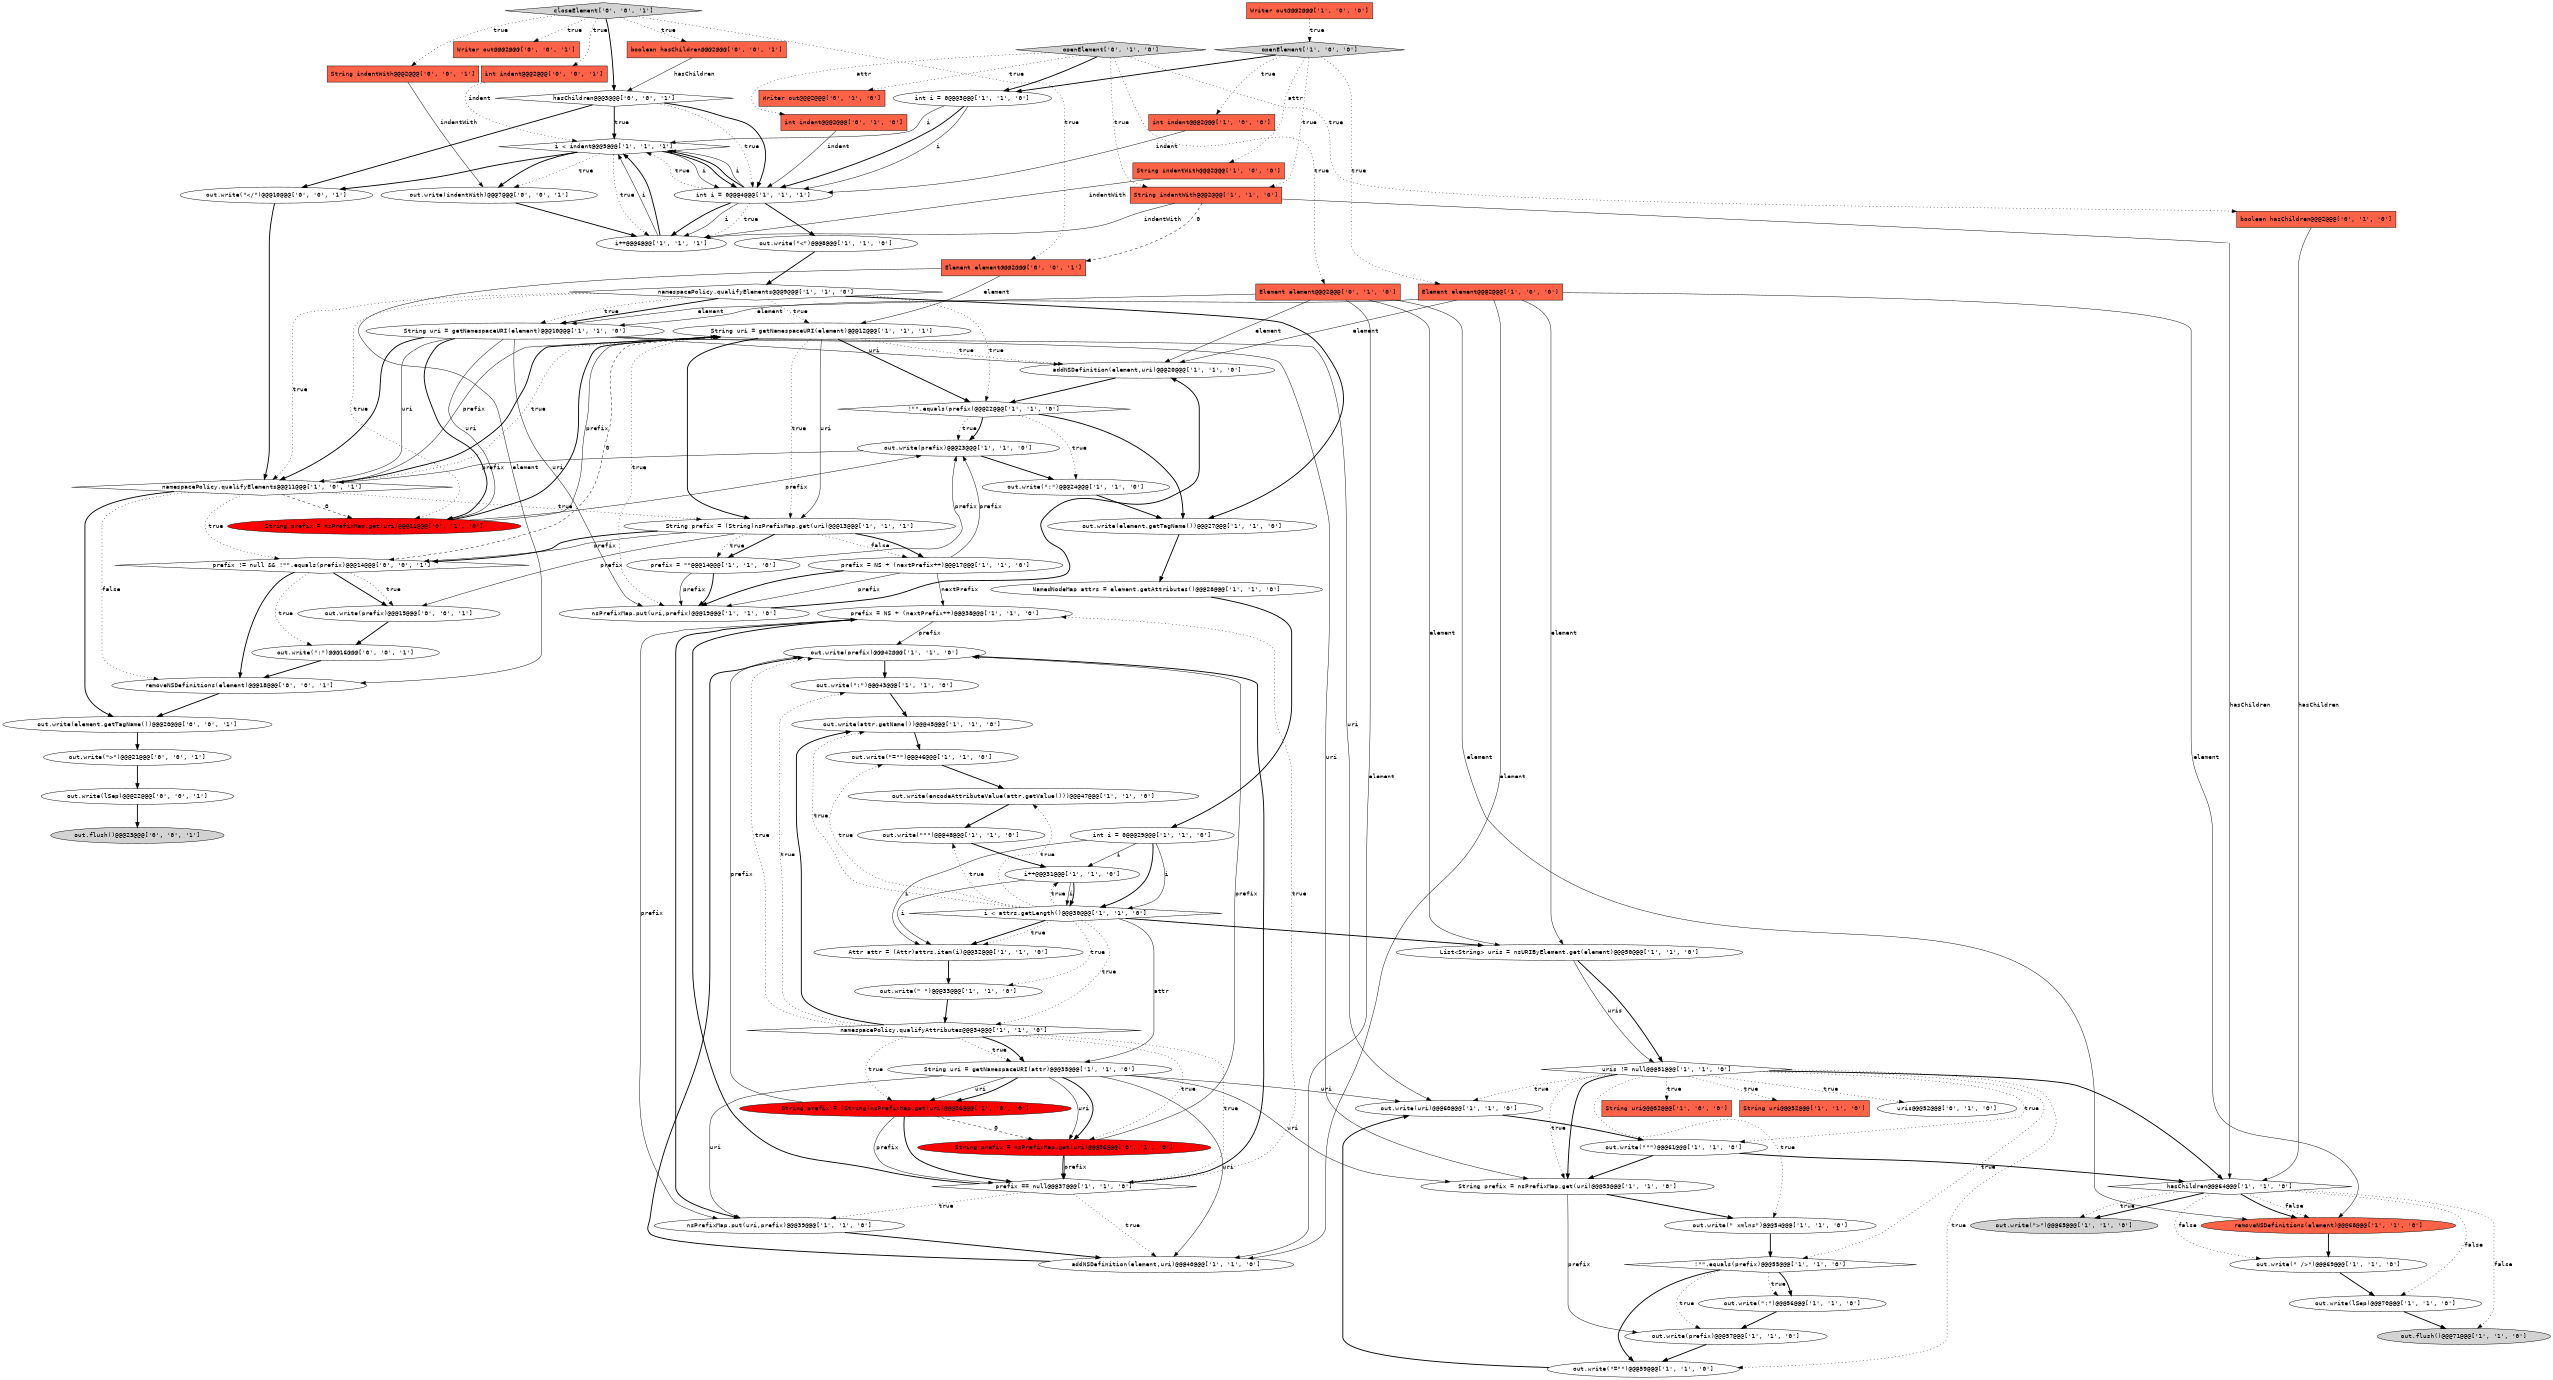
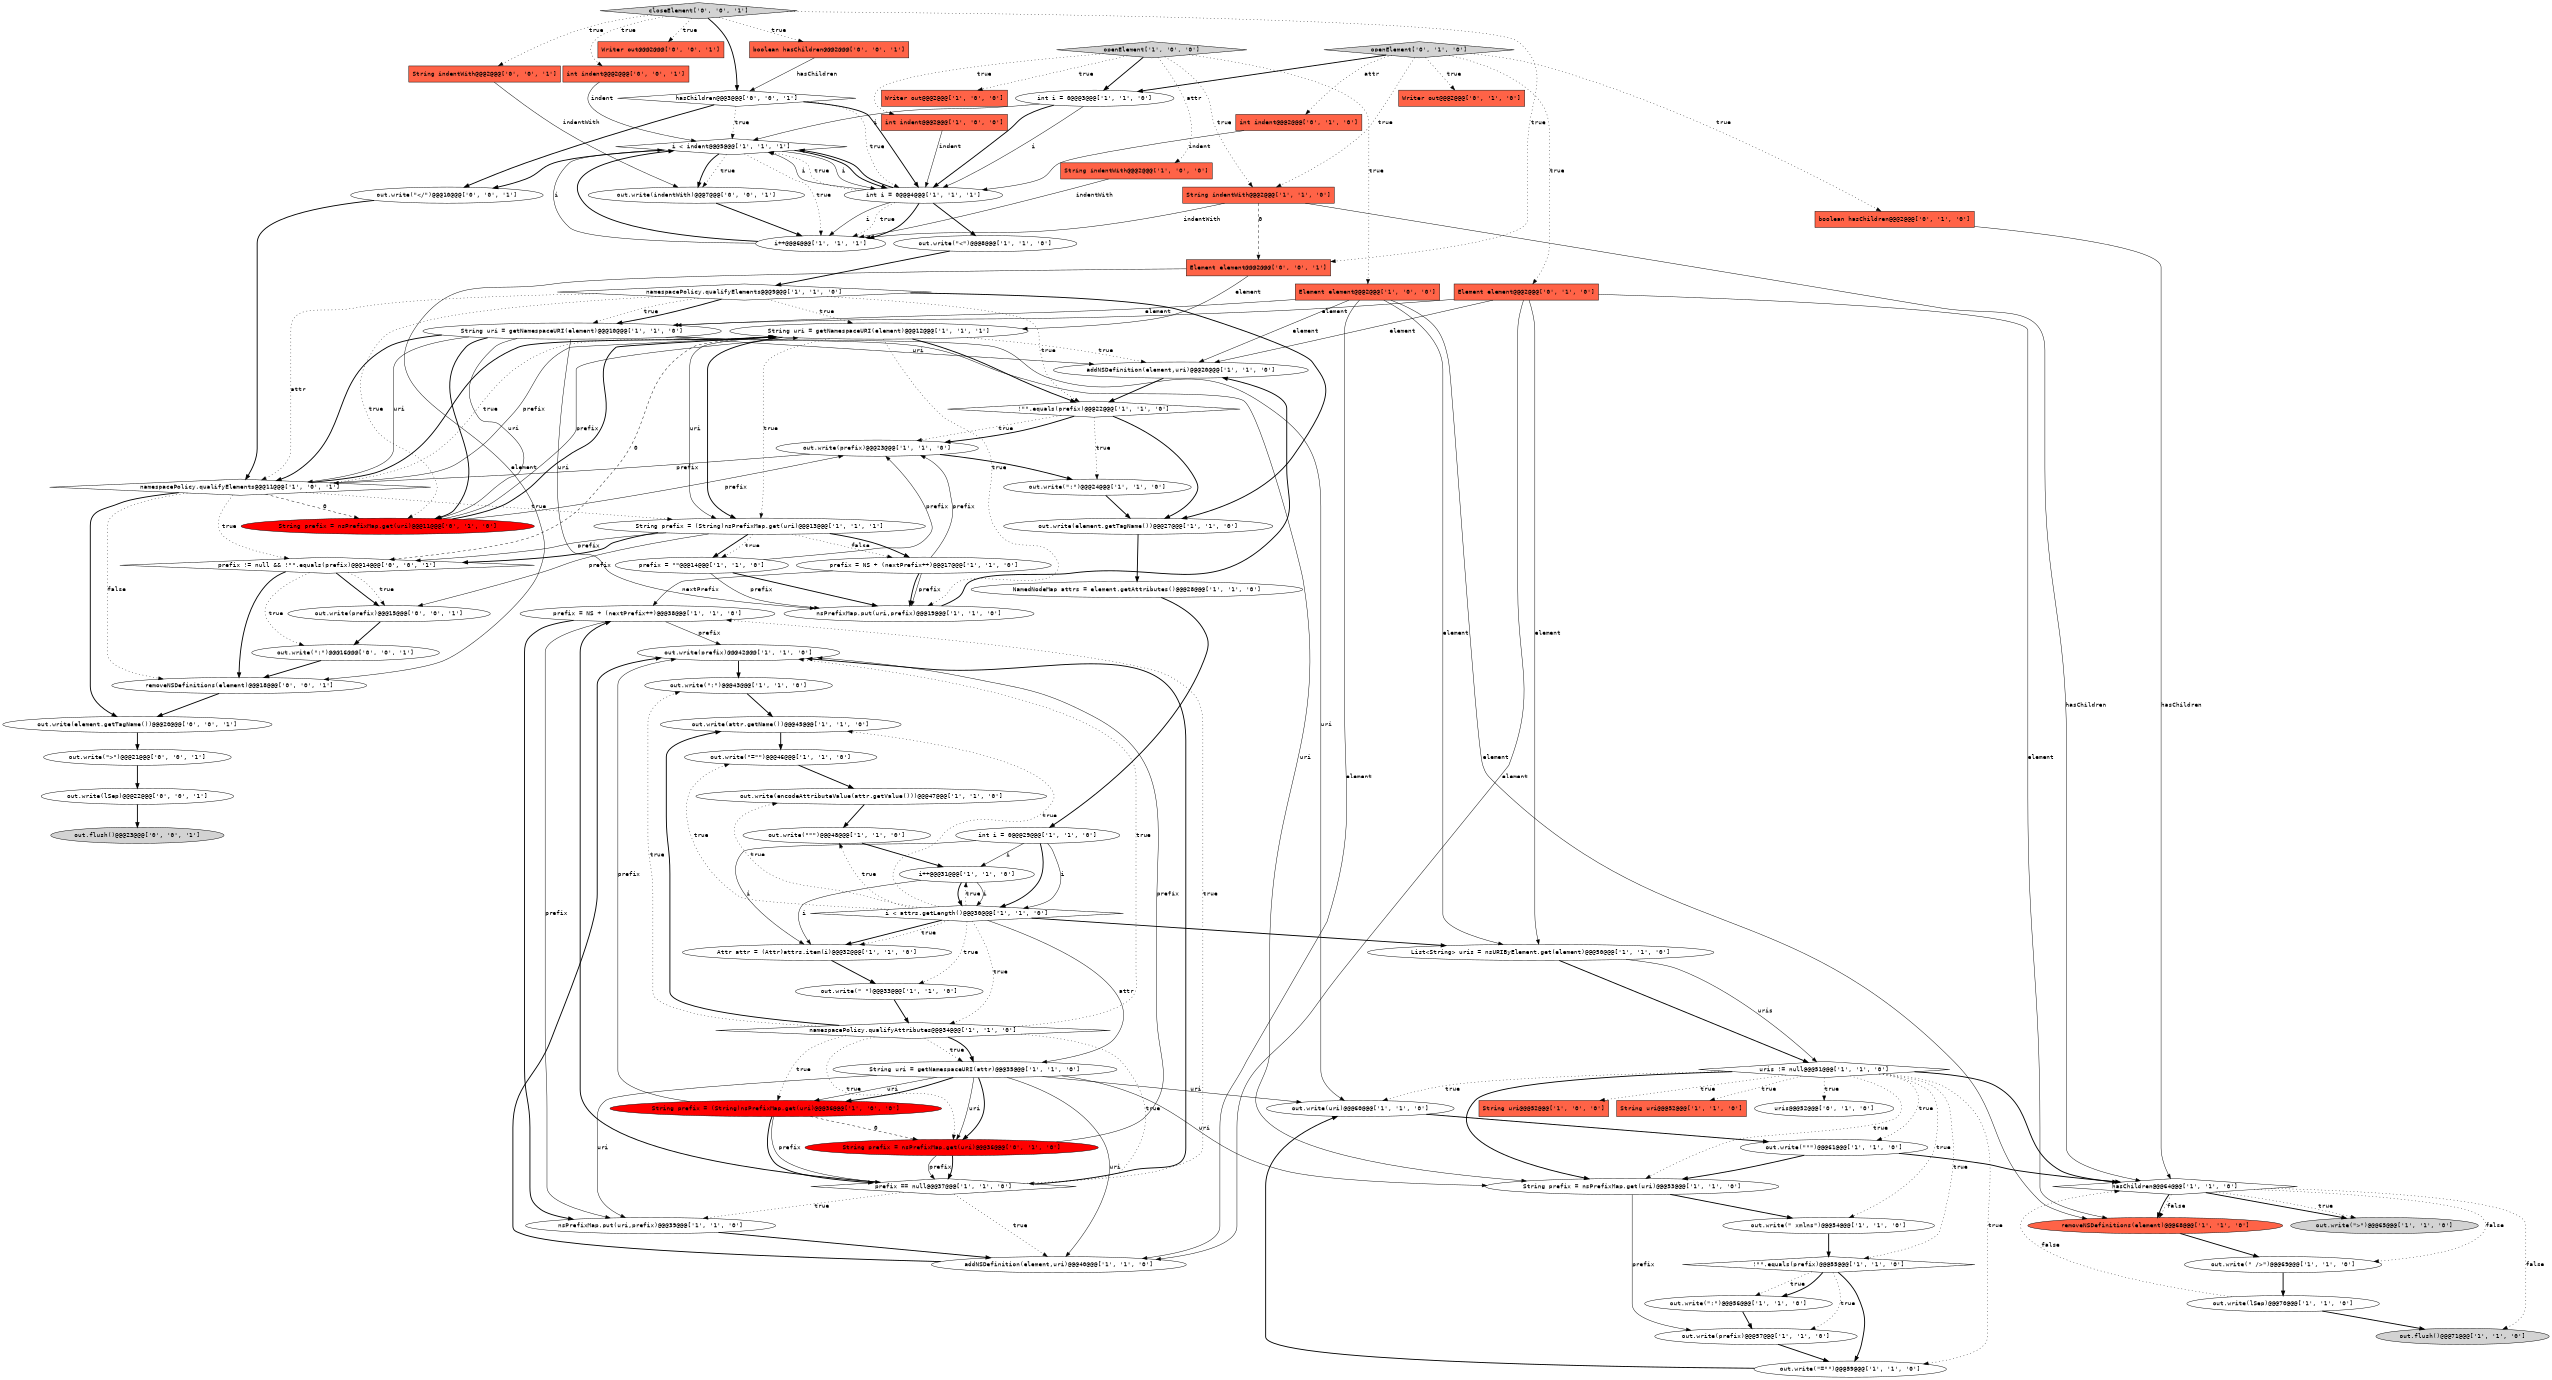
(1310, 28) -> (1055, 72)
(614, 120) -> (734, 120)
(501, 124) -> (625, 125)
(300, 390) -> (298, 390)
(2428, 1207) -> (2069, 1260)
